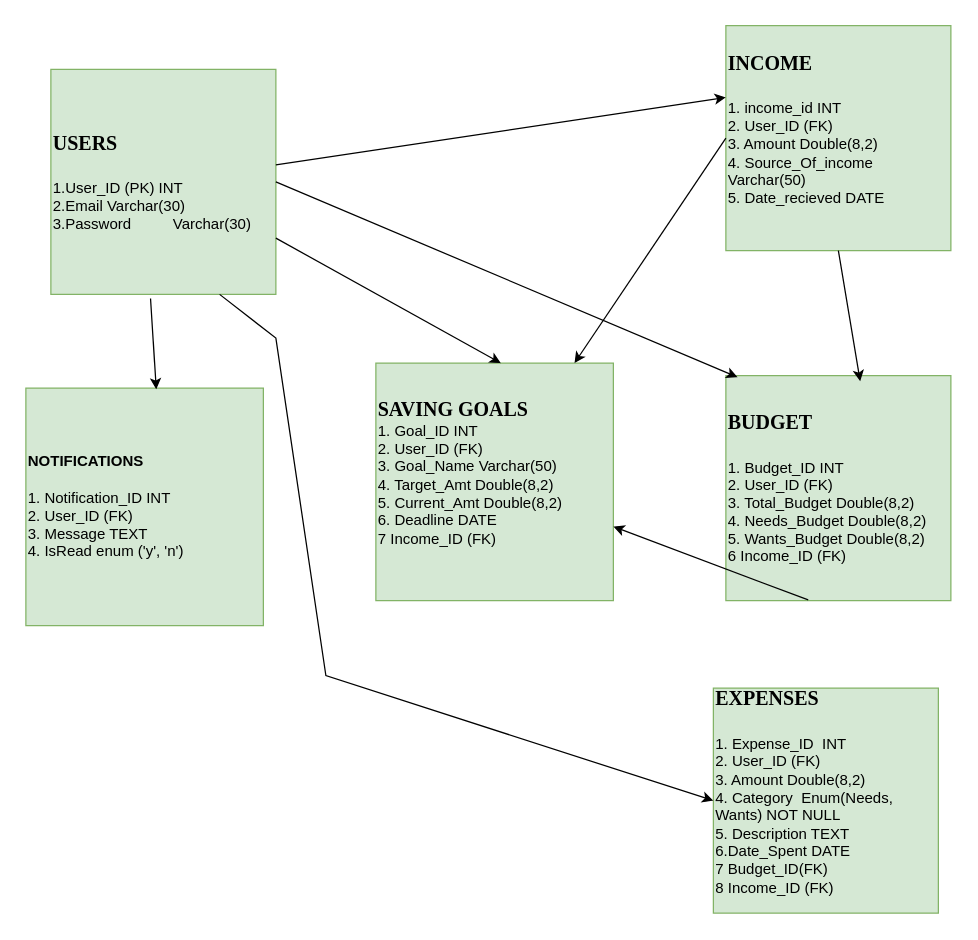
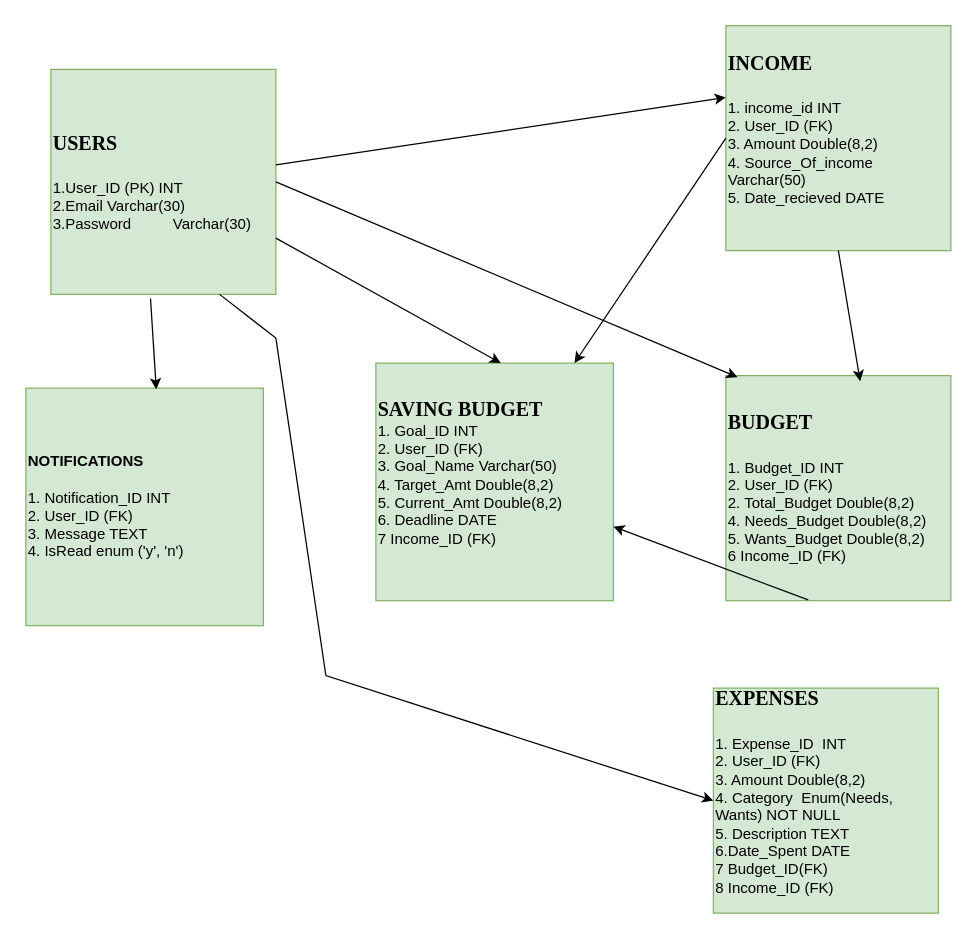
(478, 482) -> (478, 482)
(832, 488) -> (832, 488)
